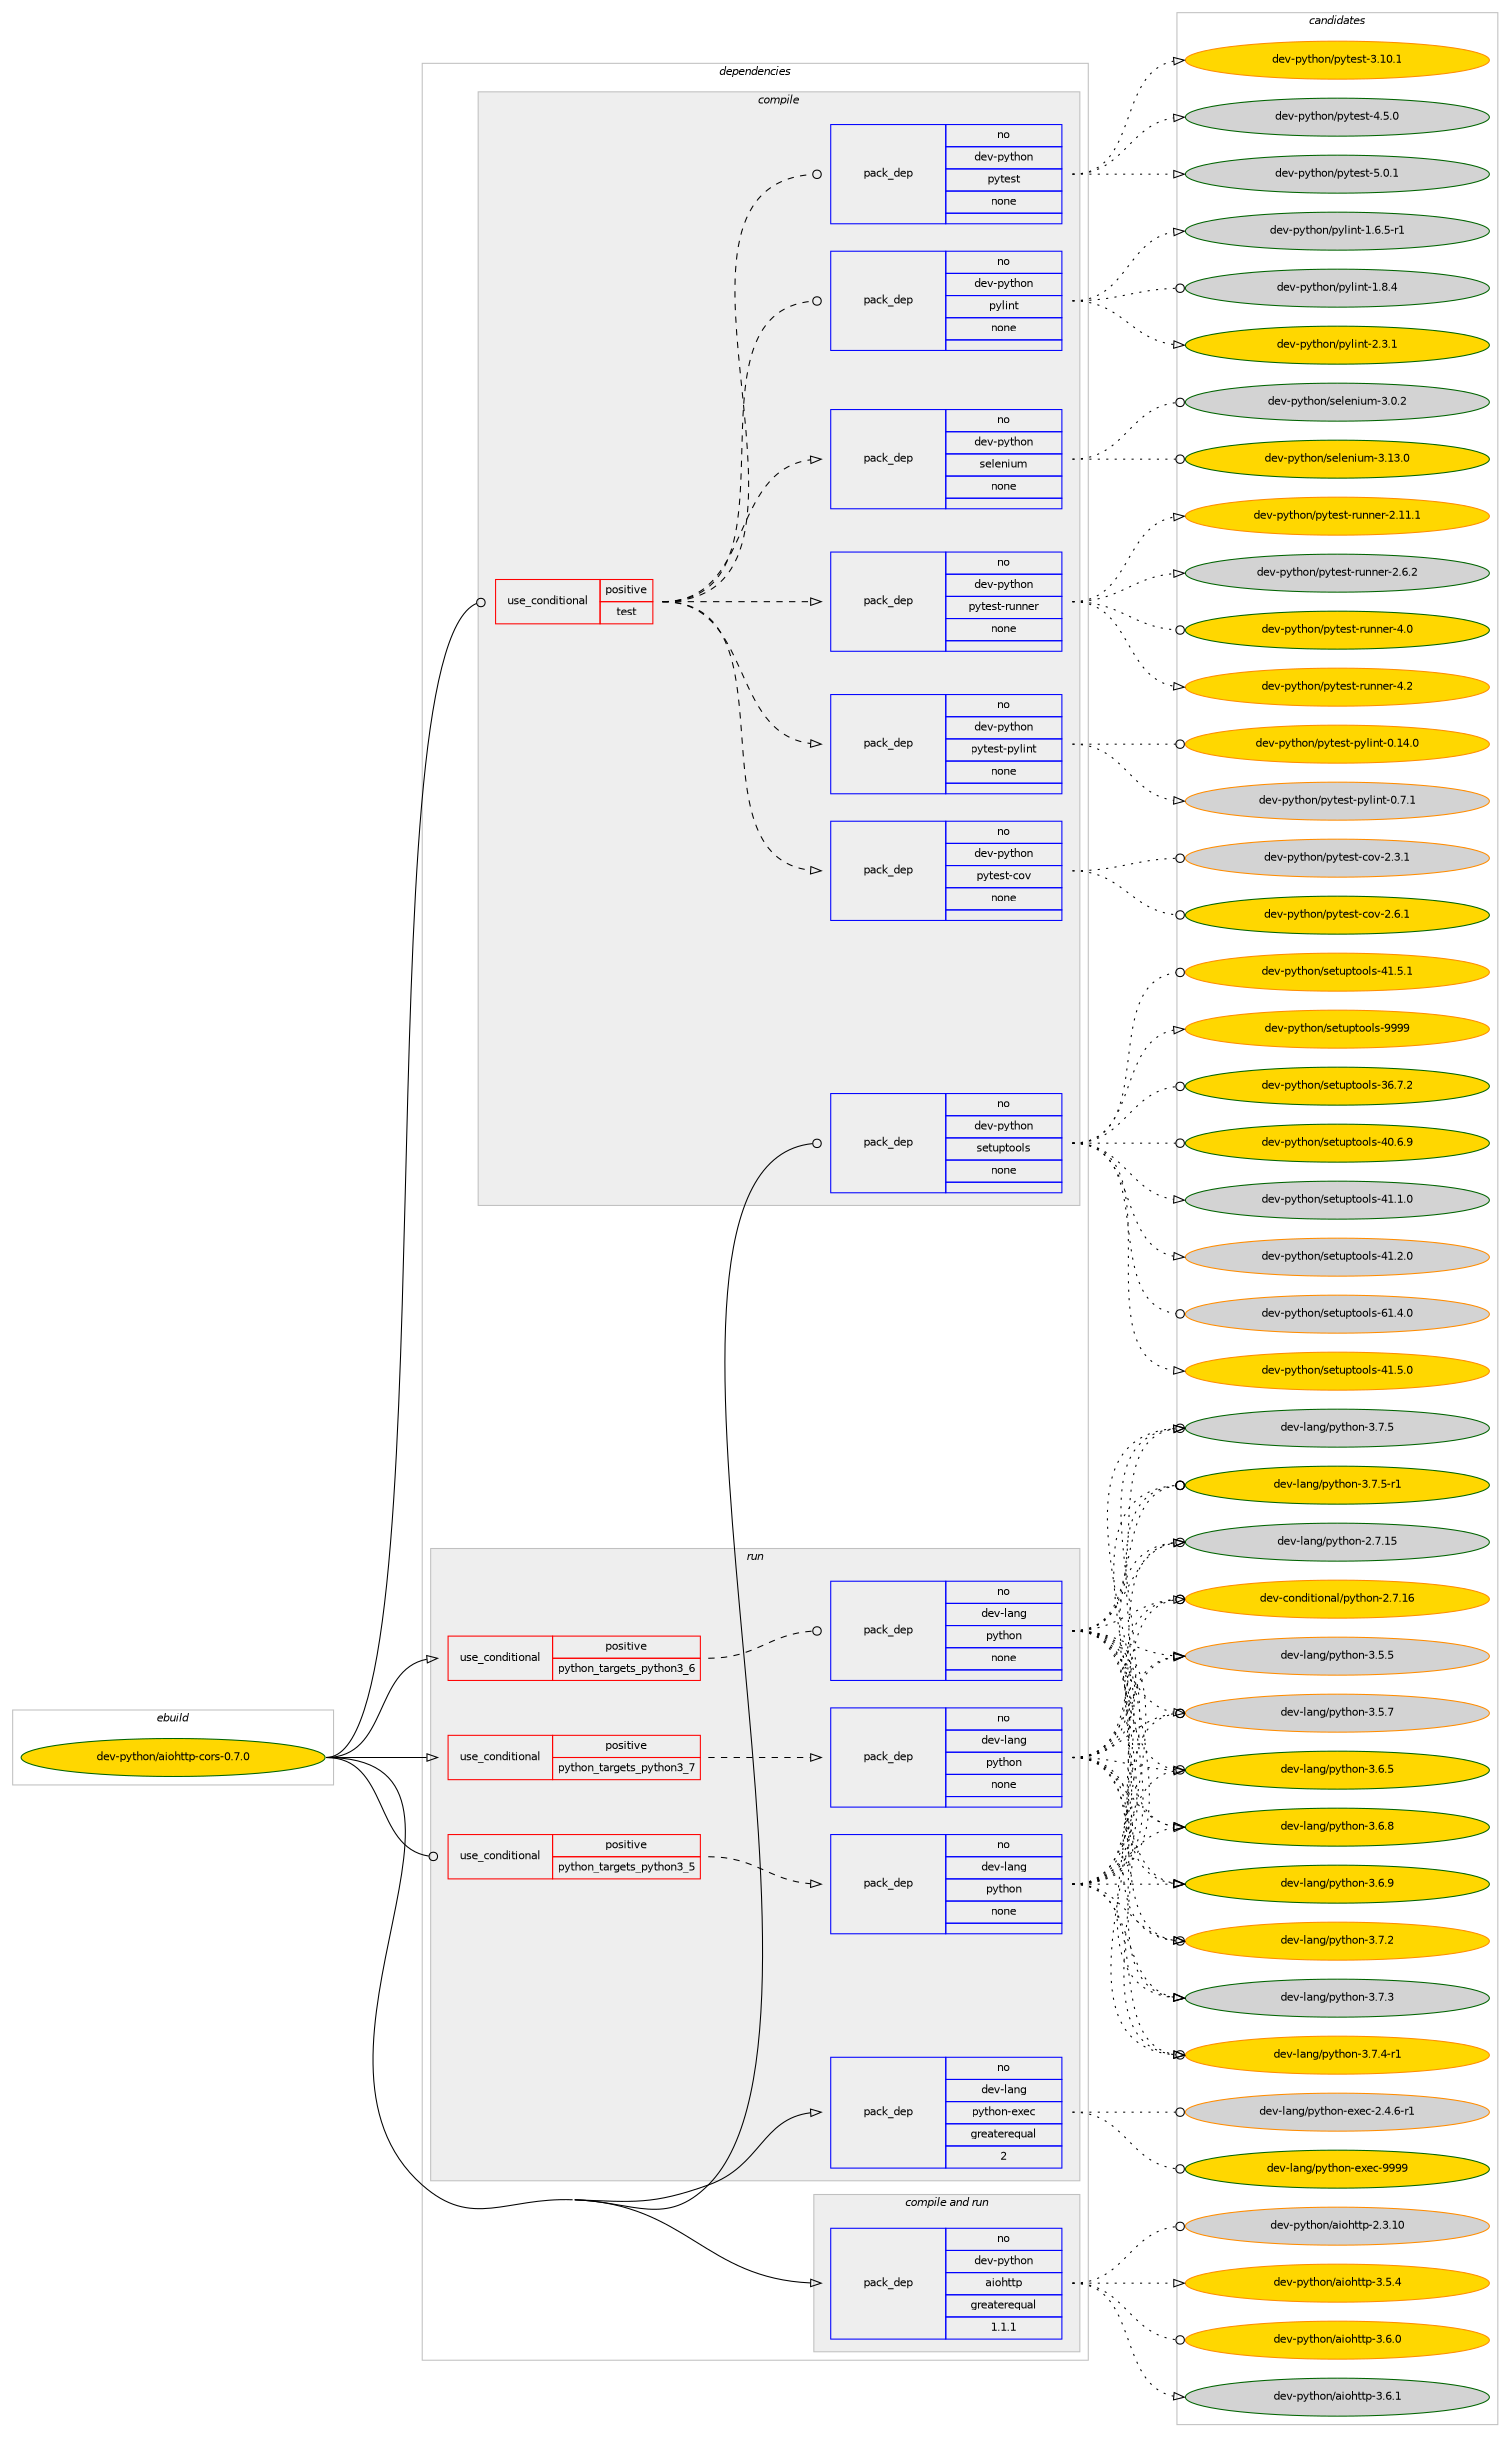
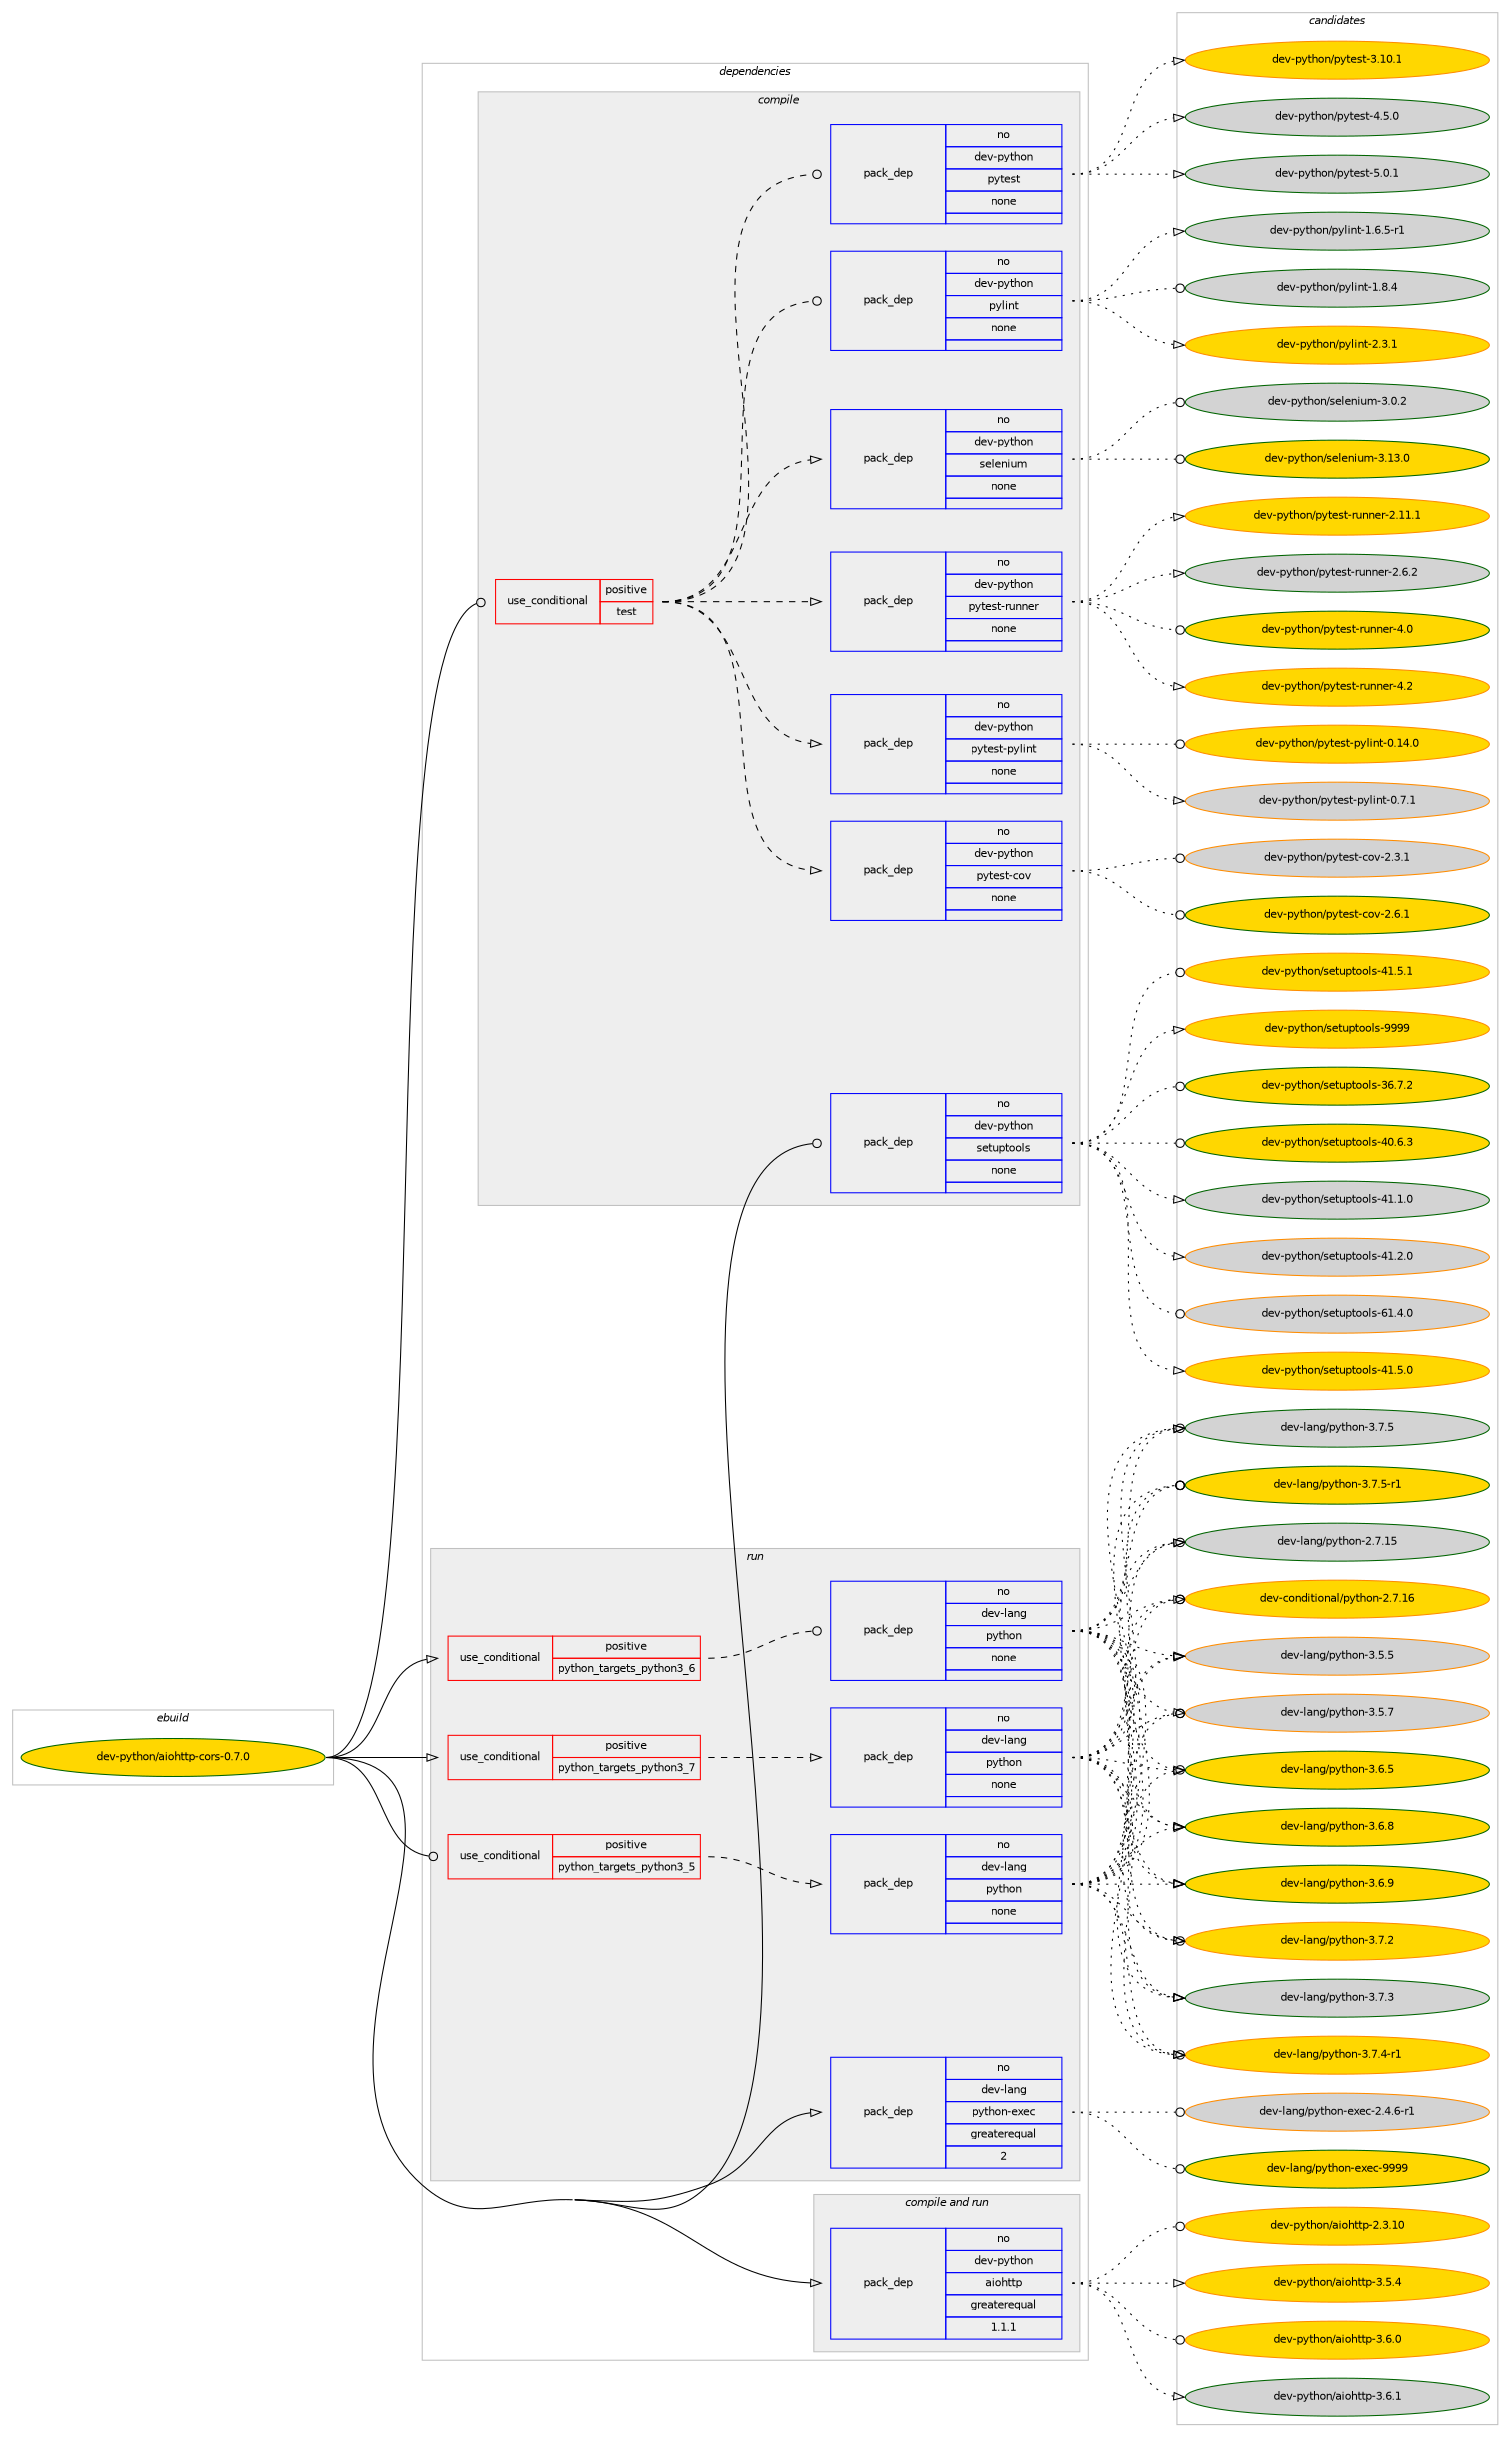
(1337, 345) -> (1337, 345)
(1337, 1143) -> (1337, 1143)
(1337, 2226) -> (1337, 2226)
